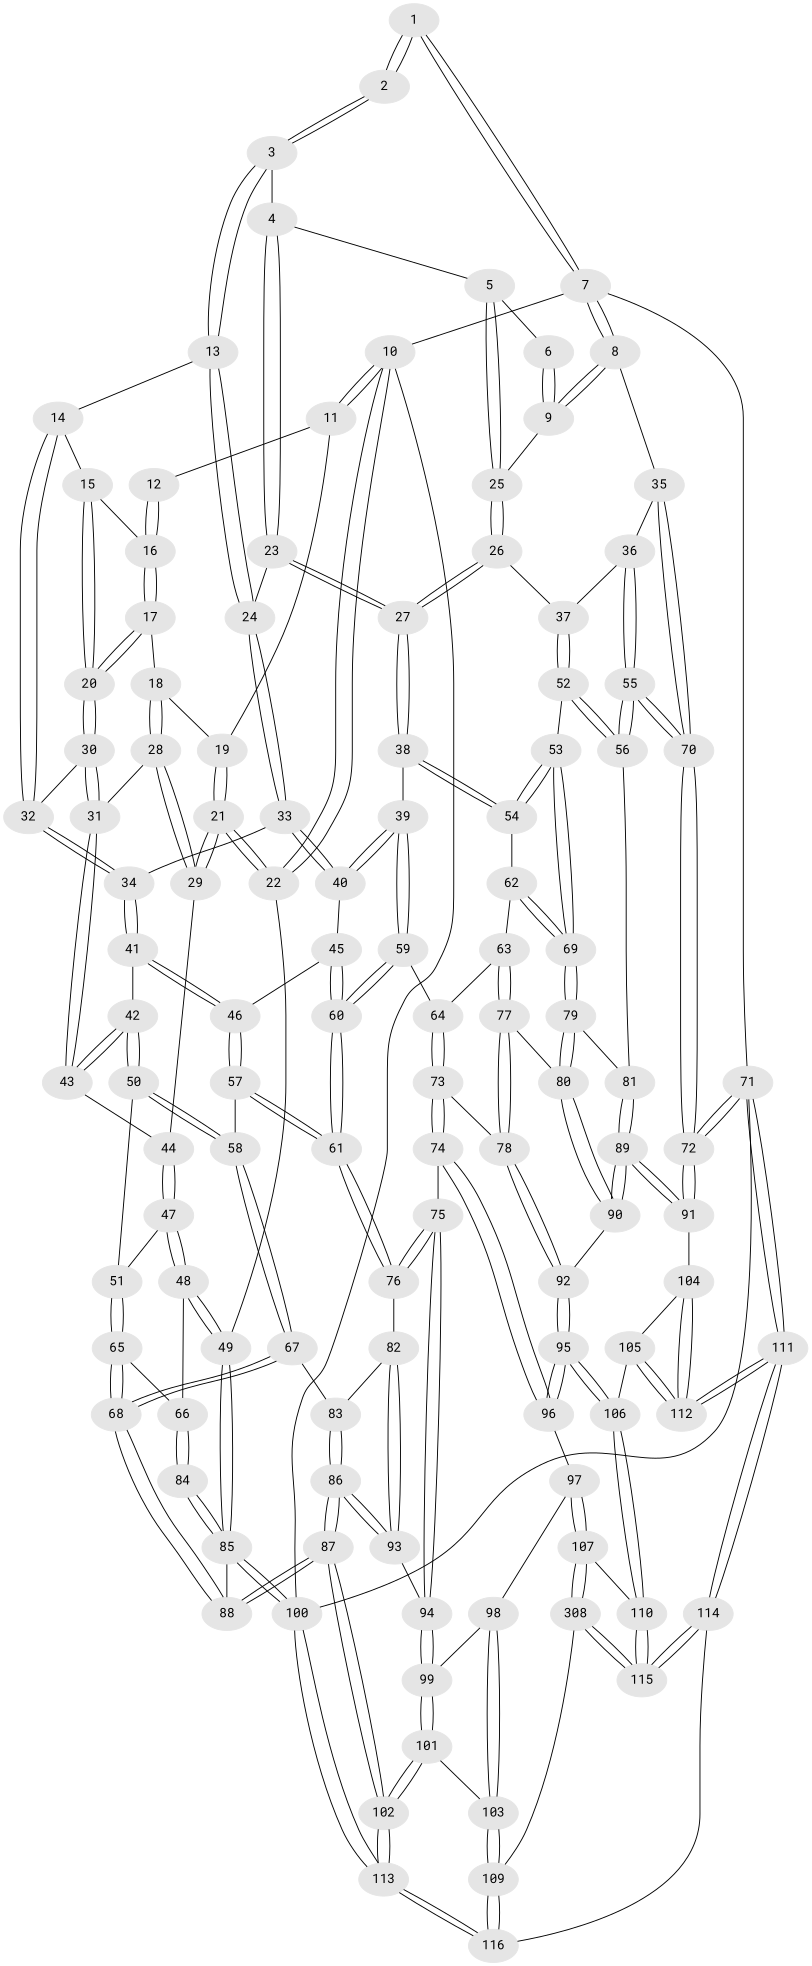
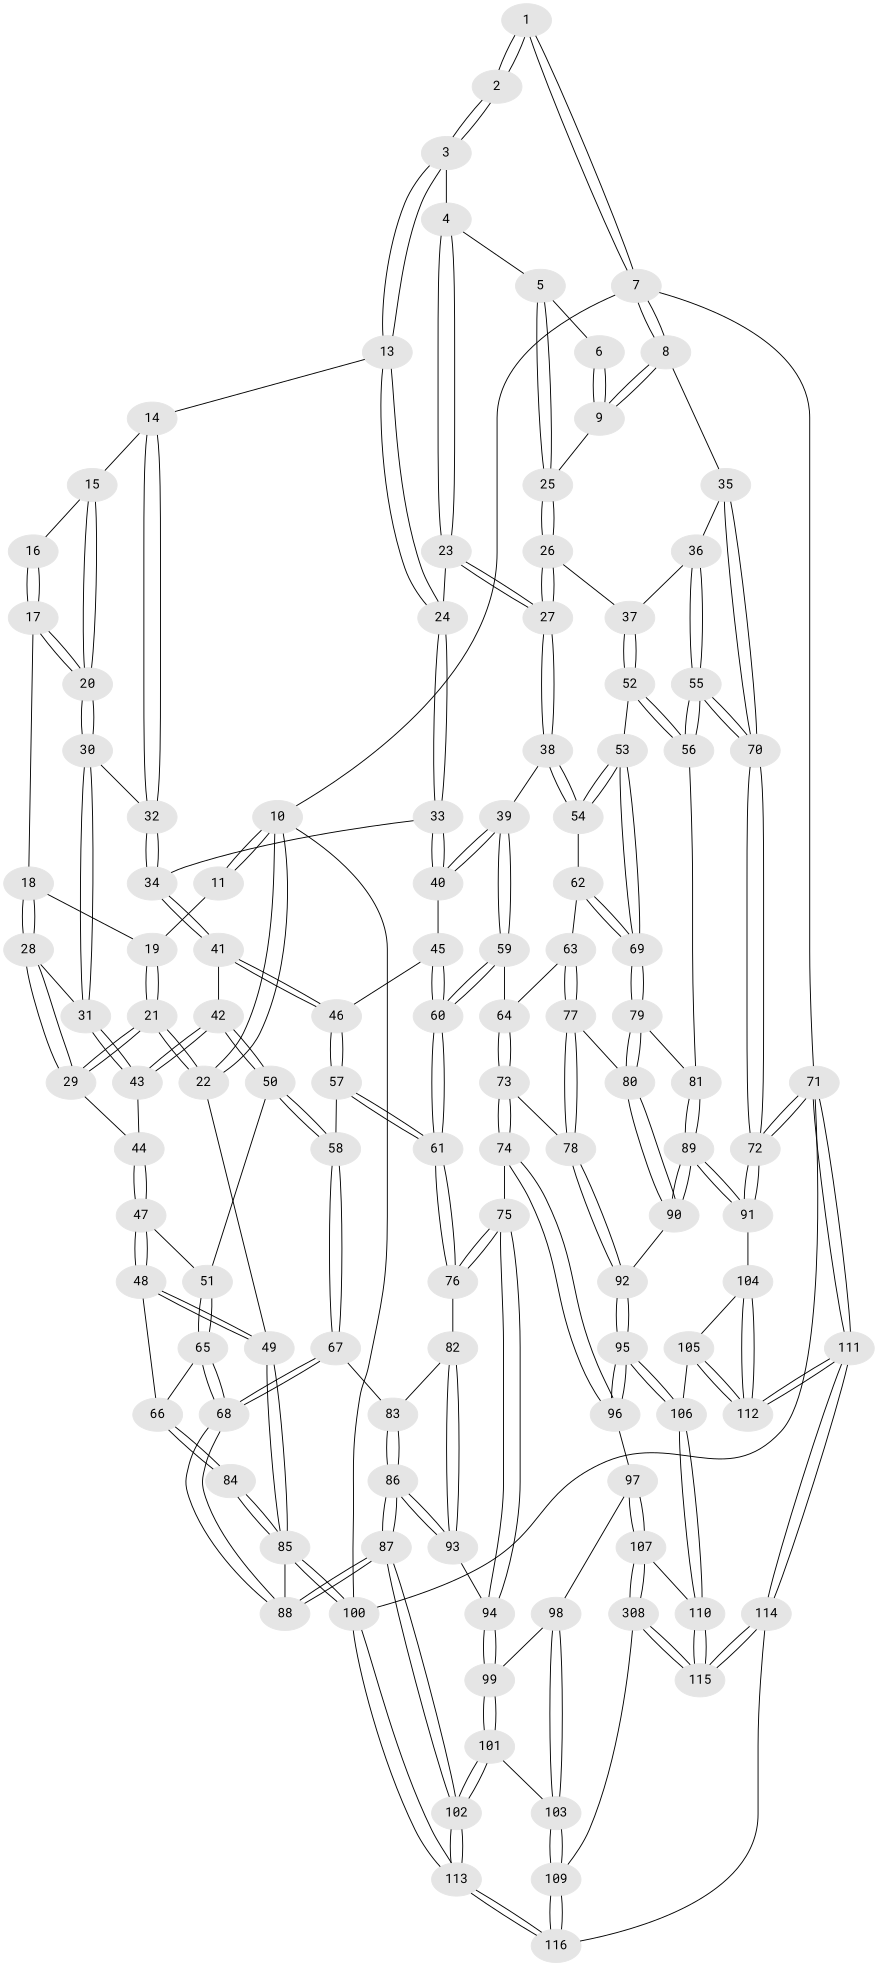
(154, 485) -> none
